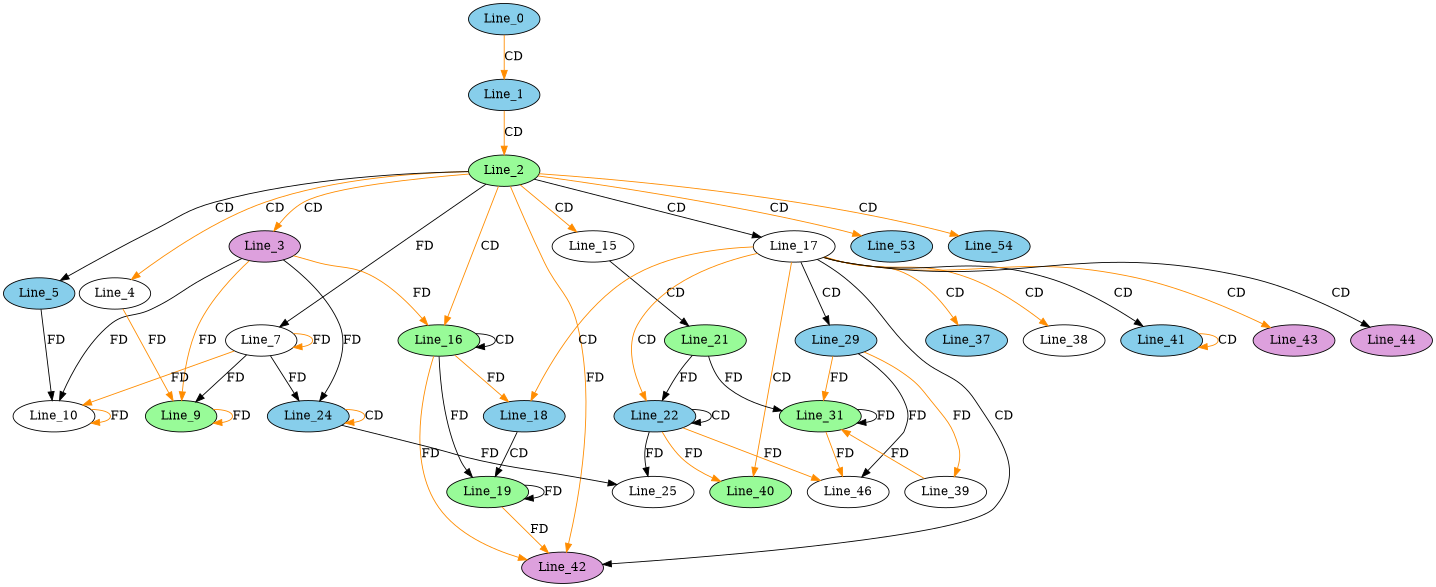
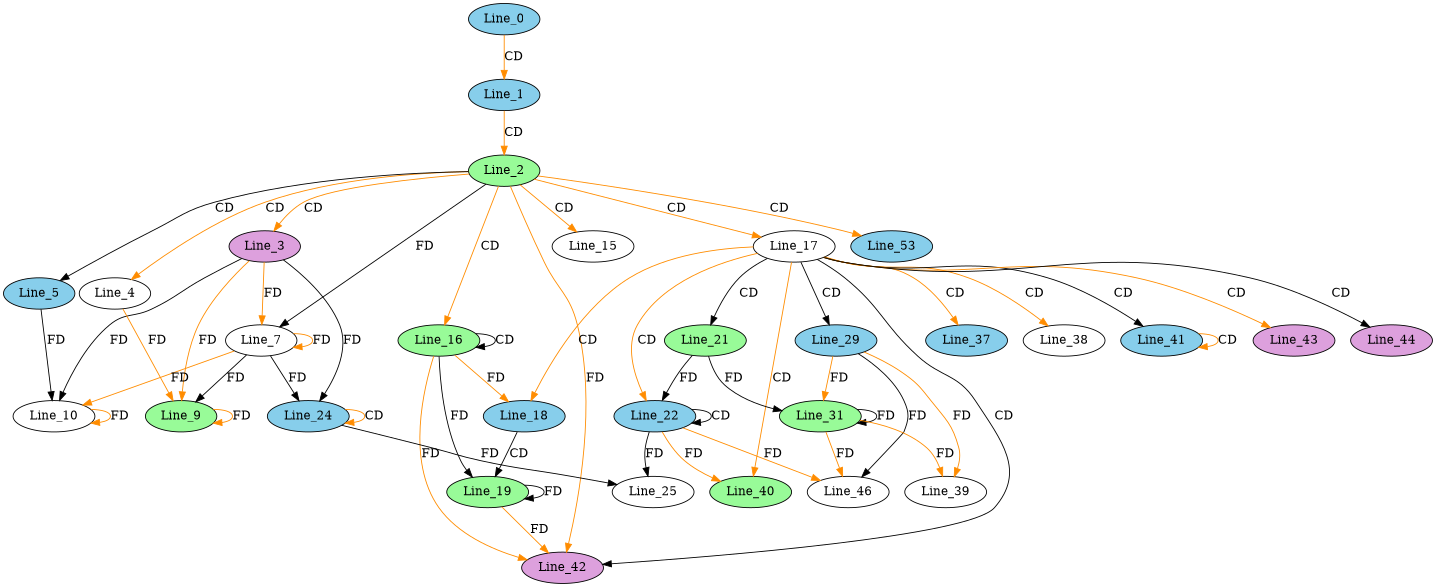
(643, 207) -> (643, 207)
(989, 246) -> none
(368, 274) -> (263, 289)
(646, 291) -> (735, 282)
(889, 457) -> (908, 436)
